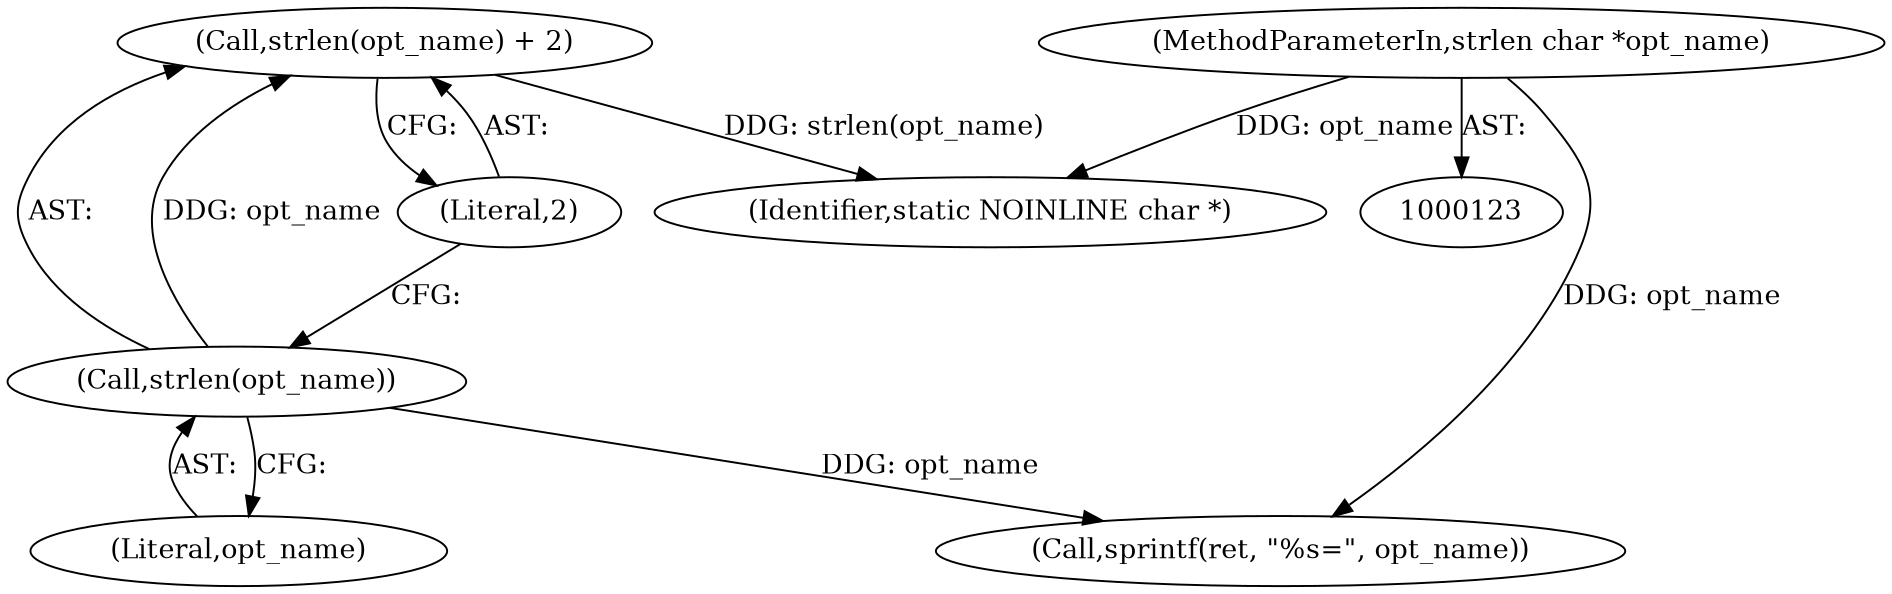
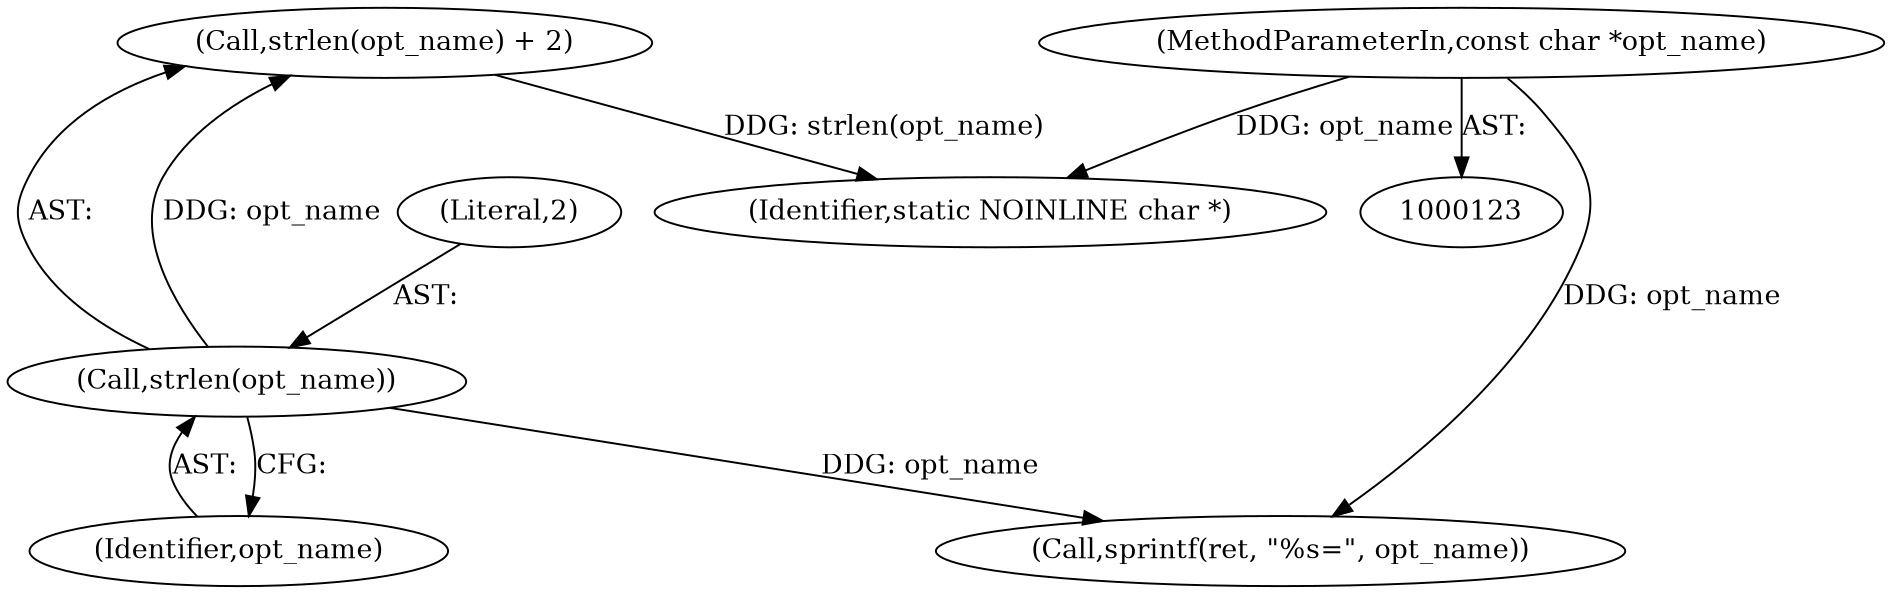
(1462, 43) -> (1462, 43)
(478, 131) -> none
(383, 134) -> none
(431, 297) -> (431, 297)
(239, 551) -> (239, 551)
